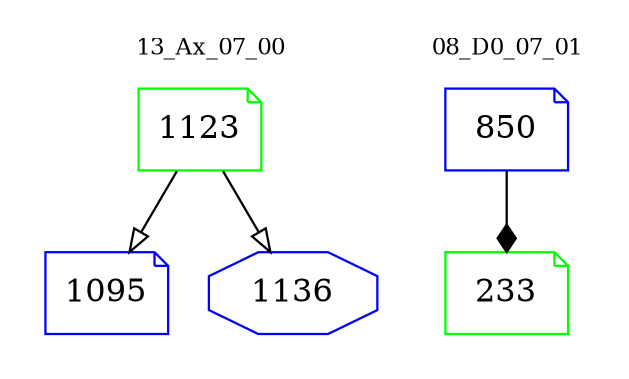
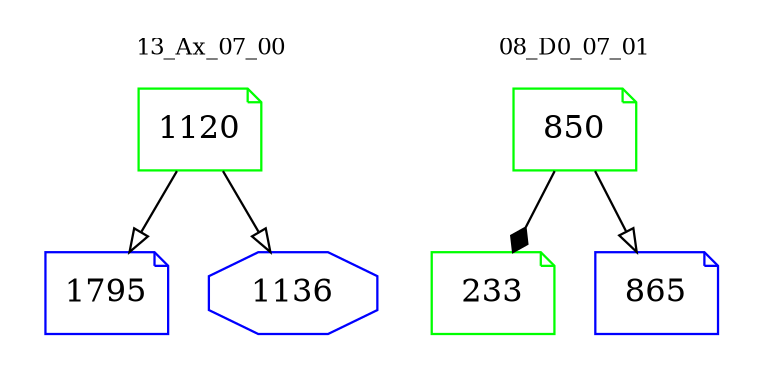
(200, 130) -> (200, 130)
(507, 130) -> (575, 130)
(107, 293) -> (107, 293)
none -> (657, 293)
